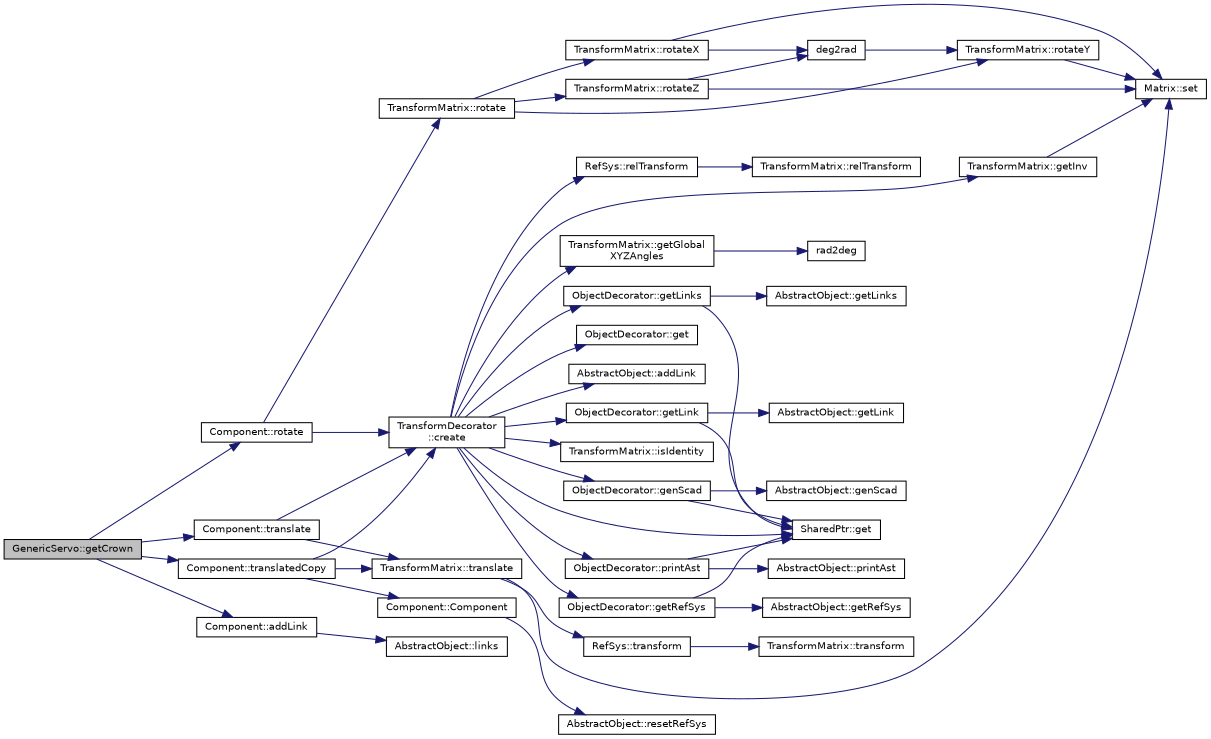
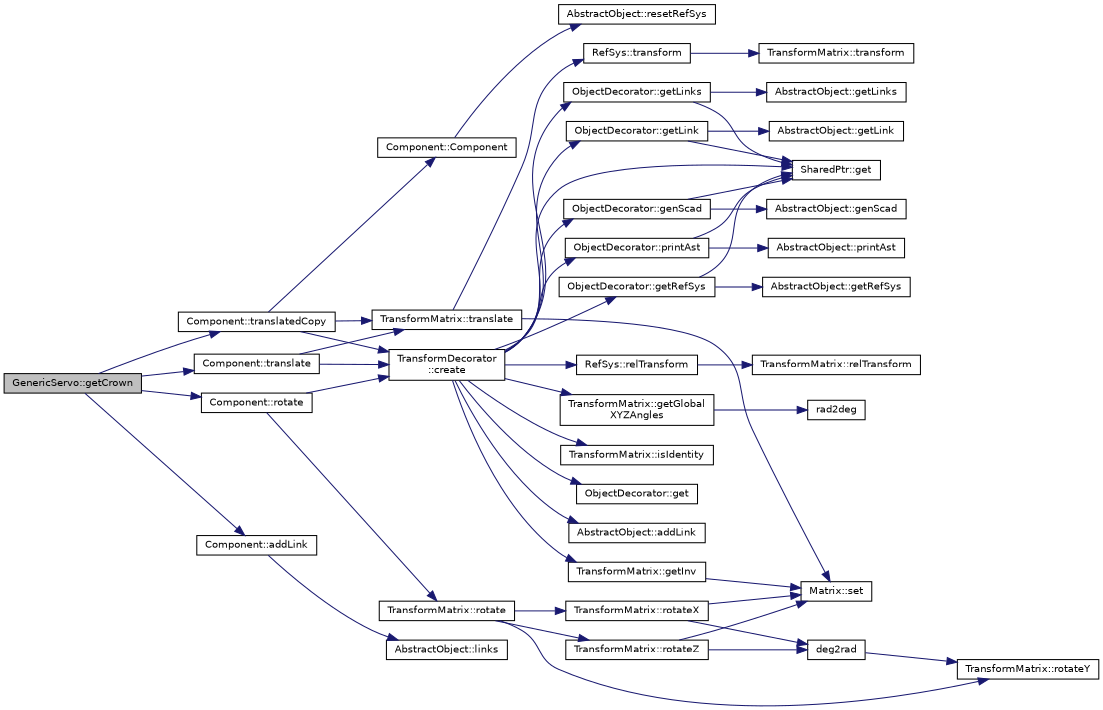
(1095, 68) -> none
